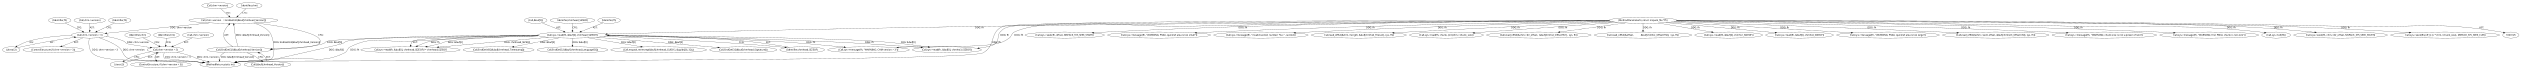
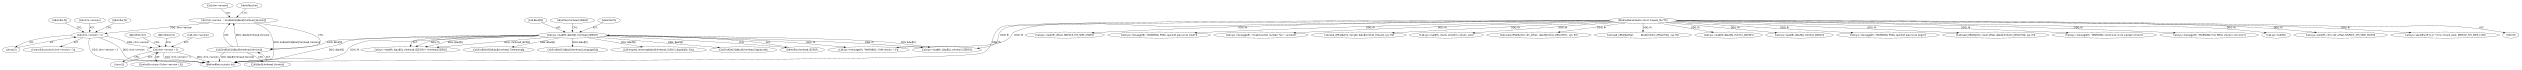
(983, 26) -> none
